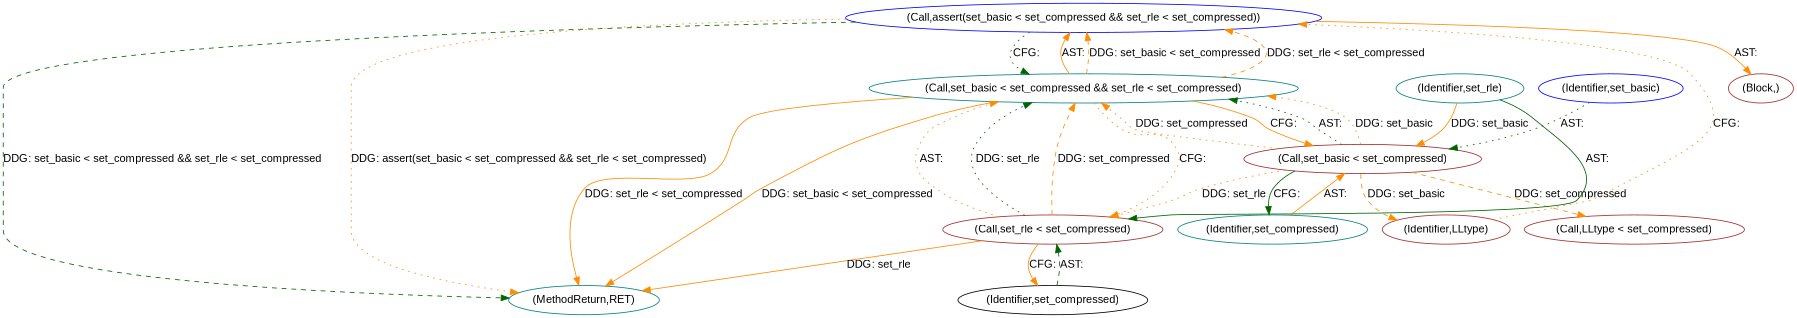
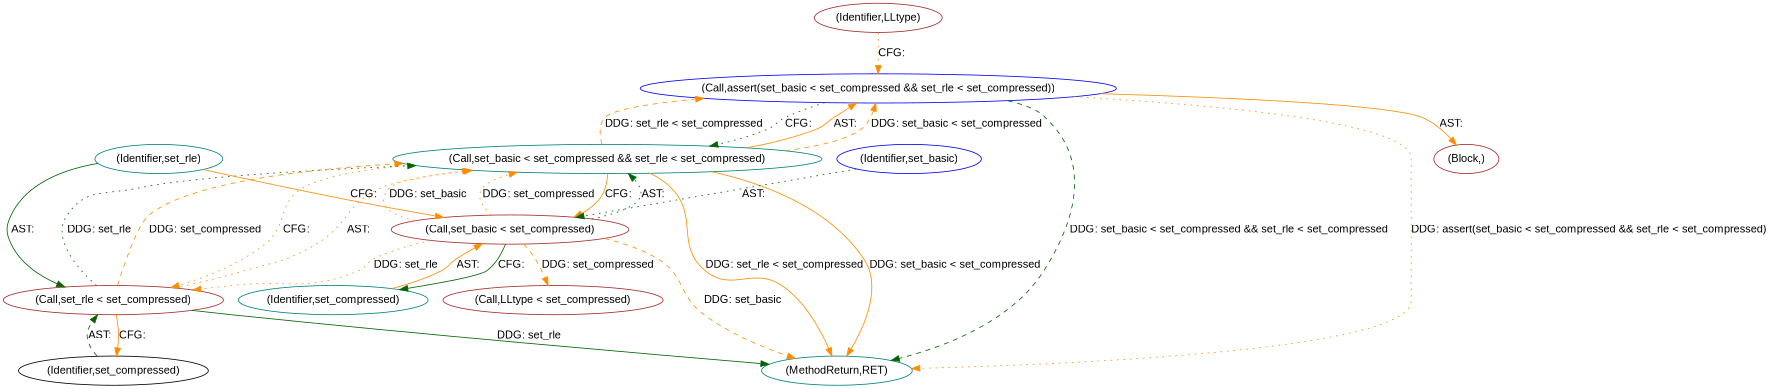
(1490, 124) -> (365, 194)
(1368, 200) -> (691, 302)
(816, 265) -> (476, 339)
